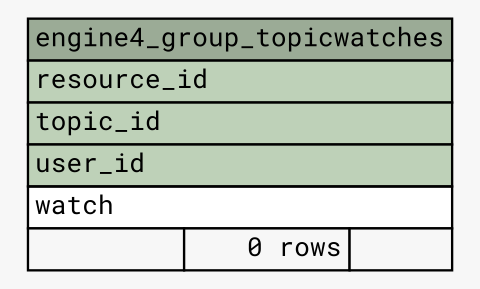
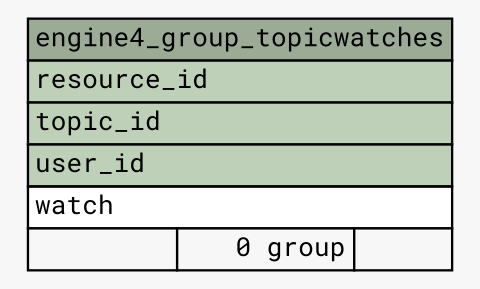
(295, 248) -> (291, 248)
